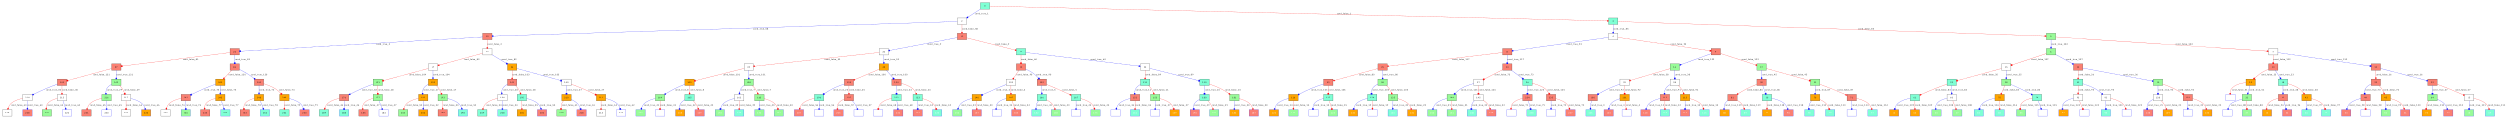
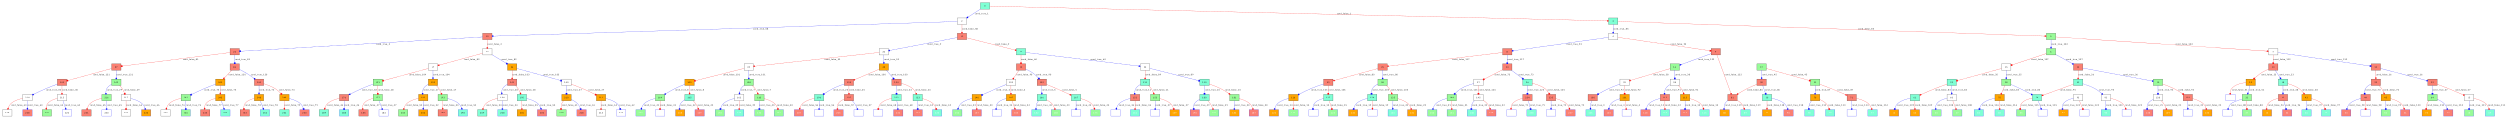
(1738, 59) -> (1724, 74)
(220, 89) -> (220, 89)
(2078, 89) -> (2059, 90)
(186, 98) -> (186, 98)
